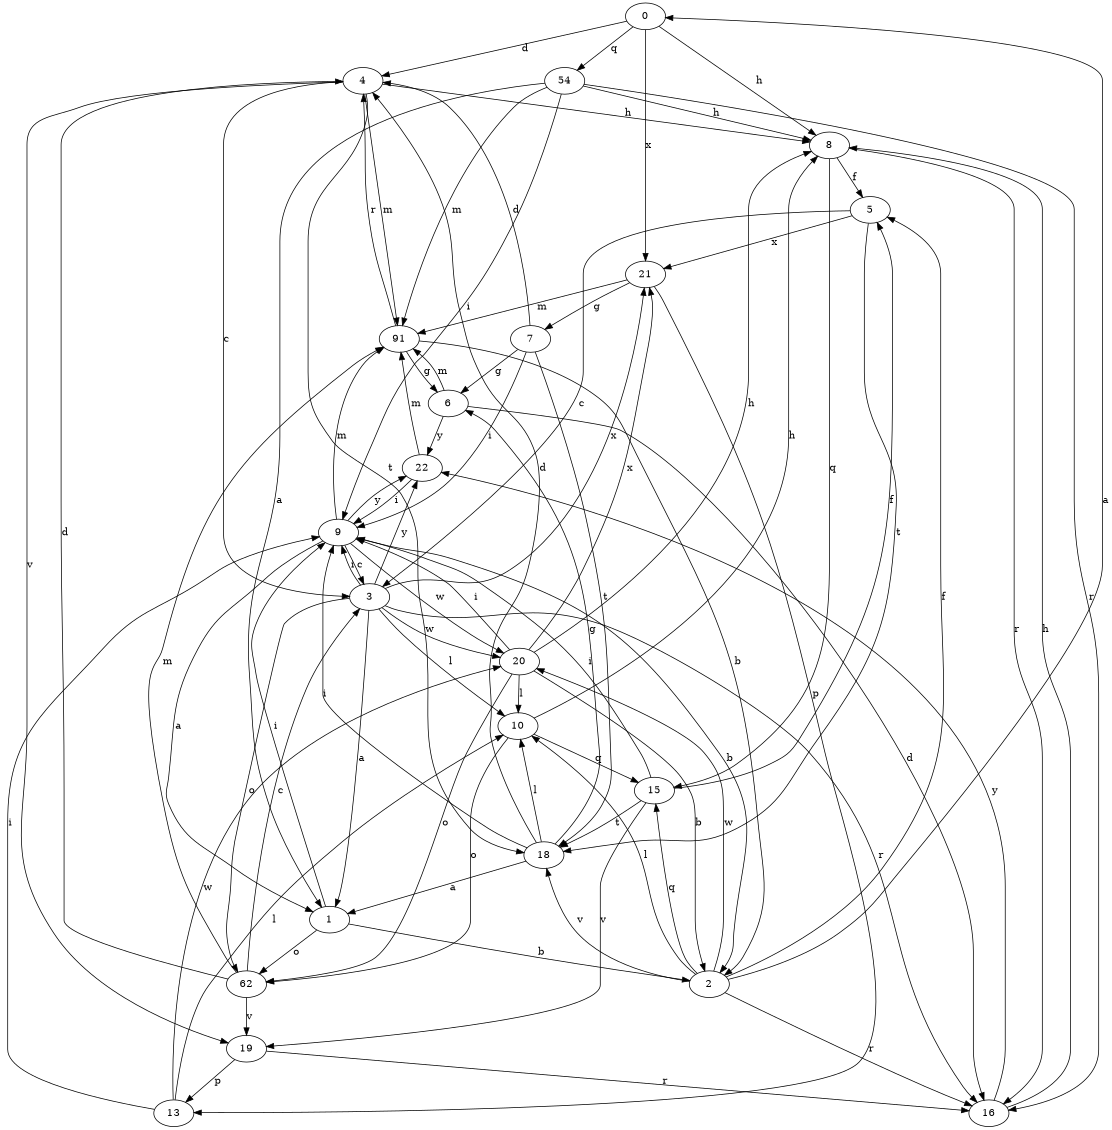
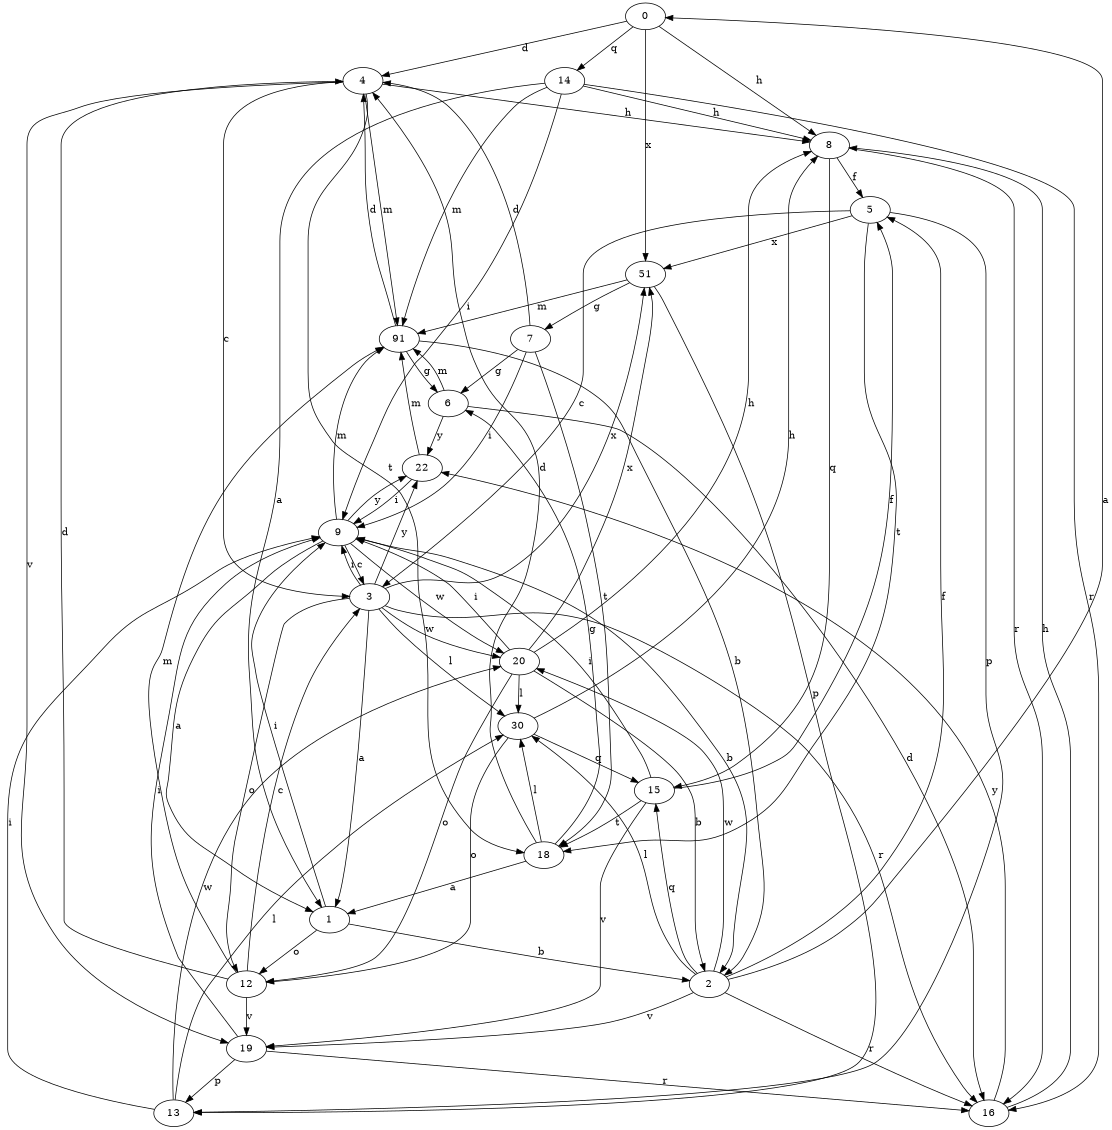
(565, 81) -> (565, 81)
(373, 210) -> (373, 210)
(646, 274) -> (646, 274)
(518, 726) -> (518, 726)
(369, 743) -> (162, 750)
none -> (948, 951)
(609, 956) -> (487, 1036)
(247, 984) -> (247, 984)
